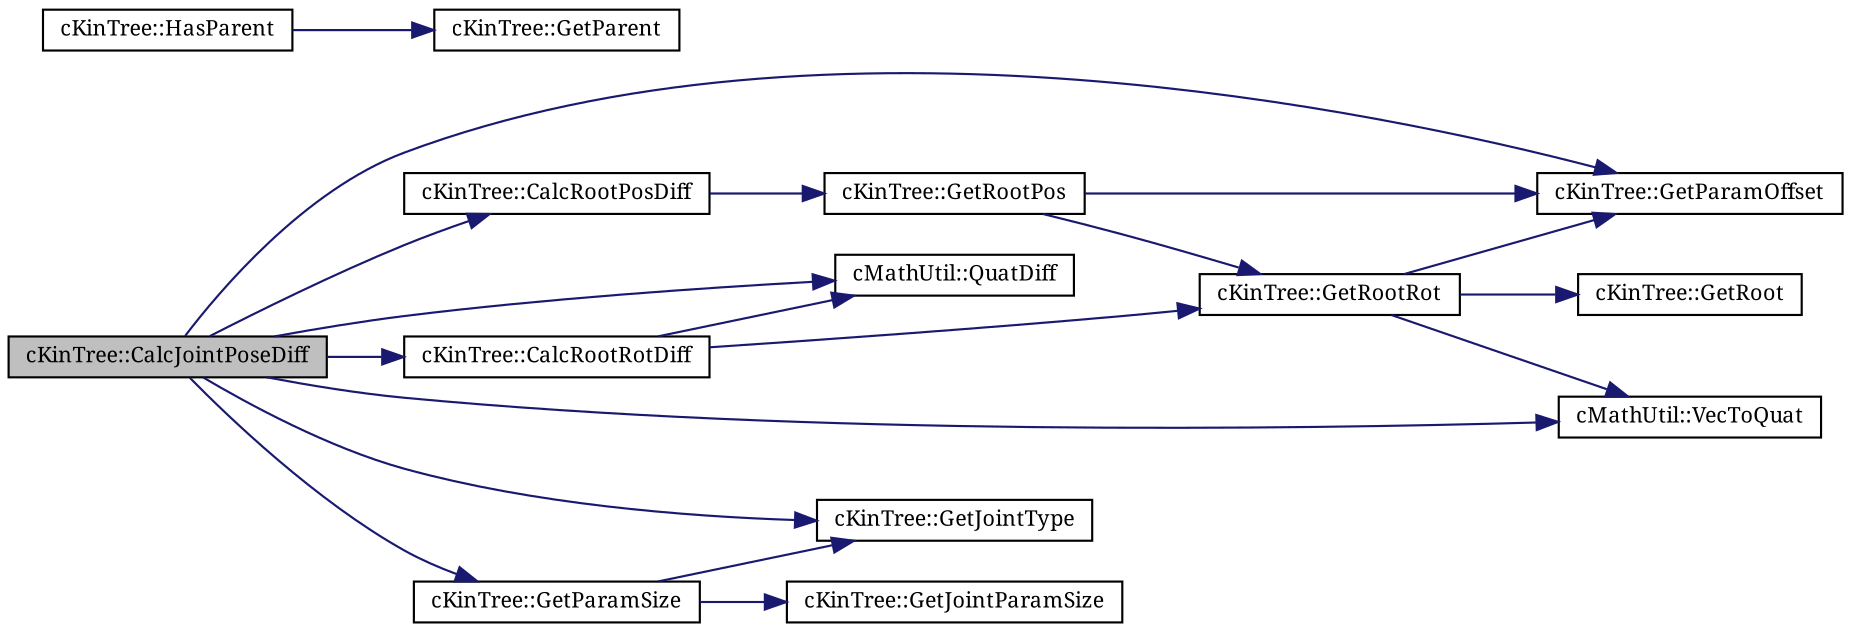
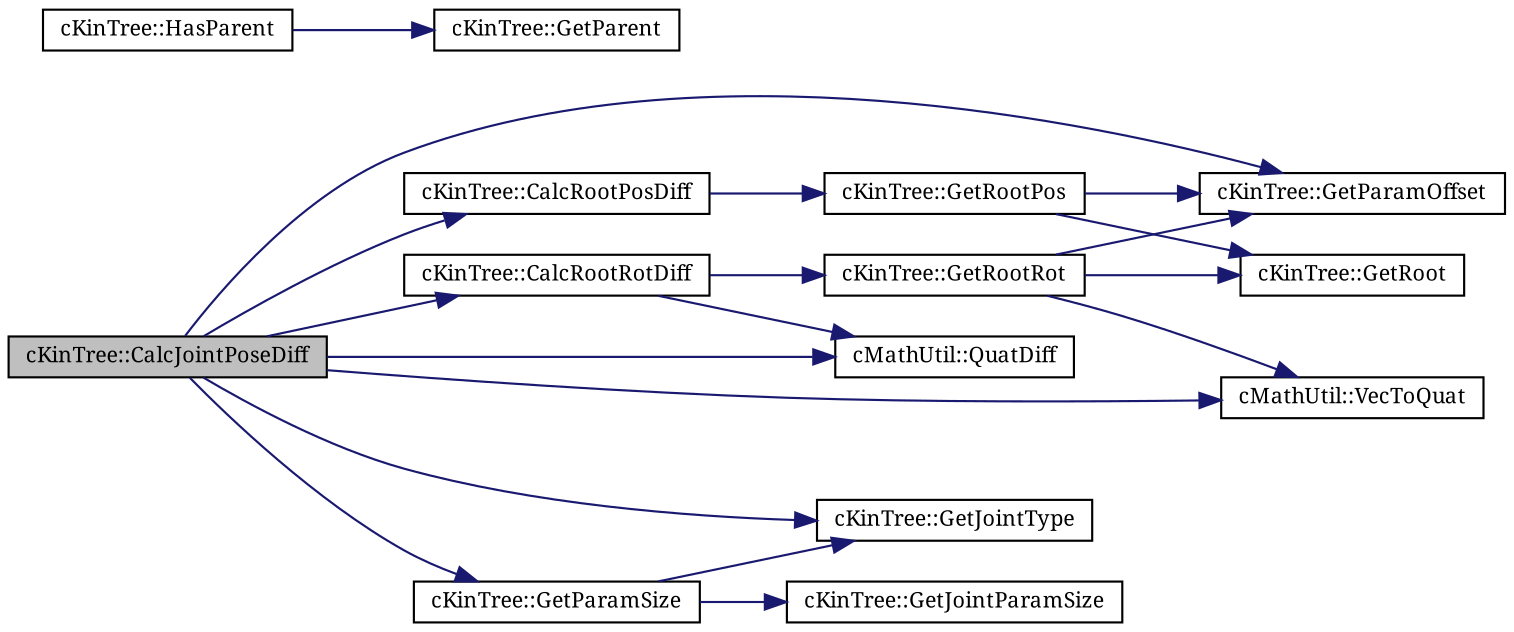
(1141, 240) -> (1121, 228)
